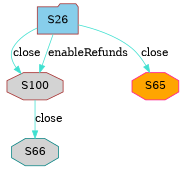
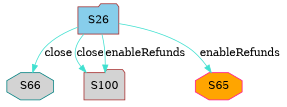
(155, 53) -> (240, 53)
(35, 86) -> (104, 86)
(35, 115) -> (52, 41)
